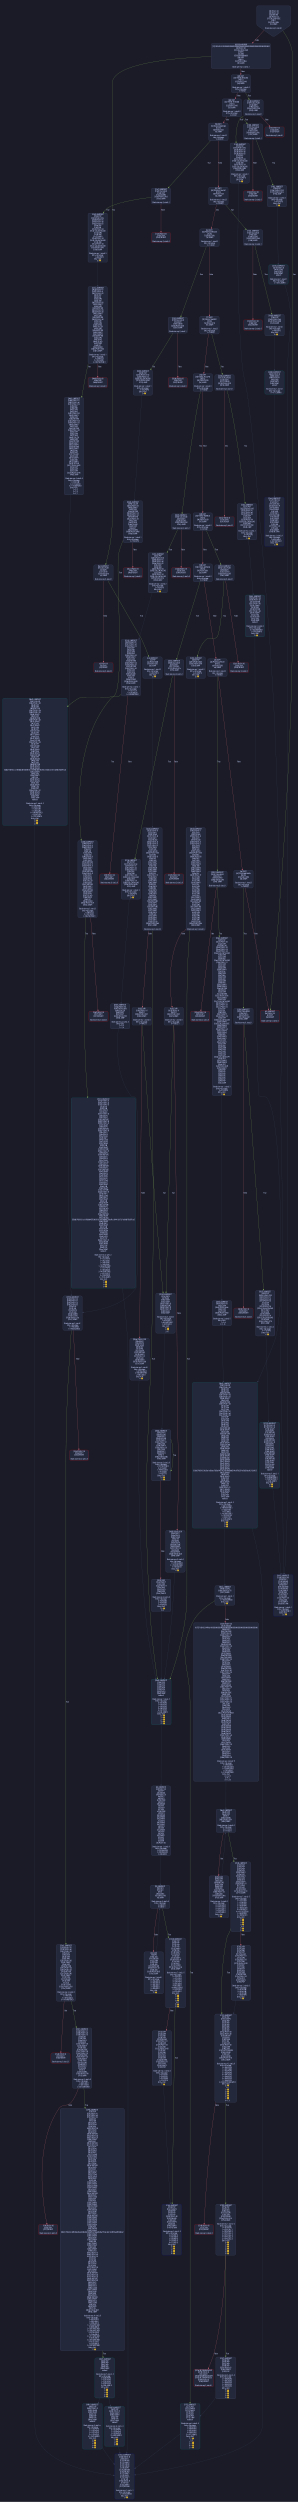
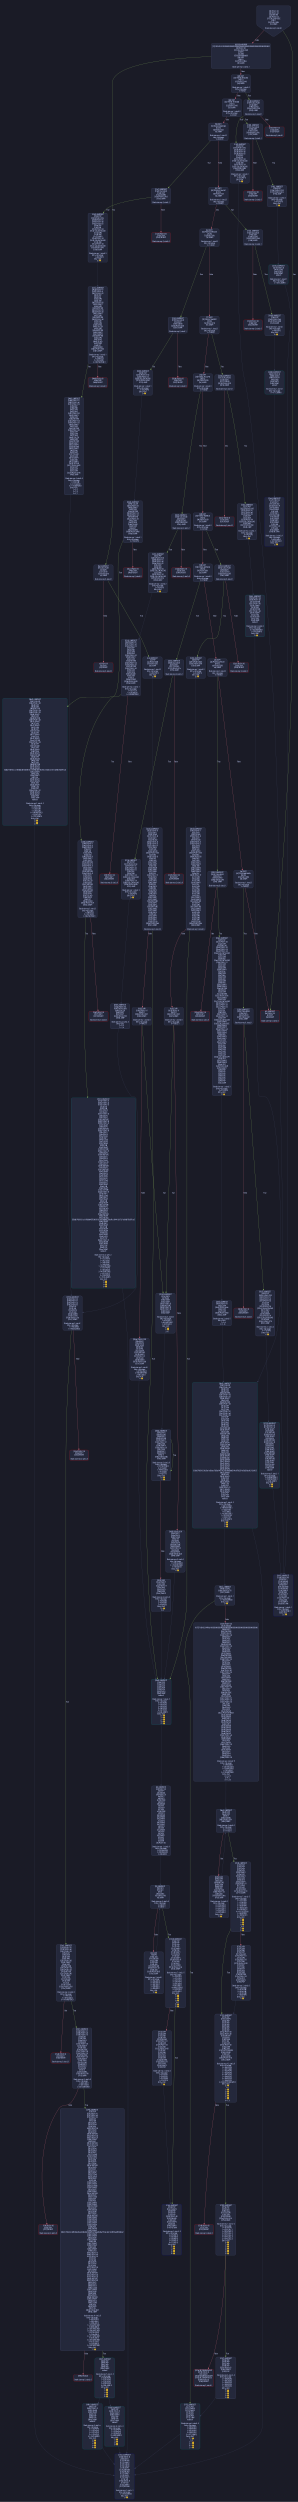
none -> (83, 2378)
